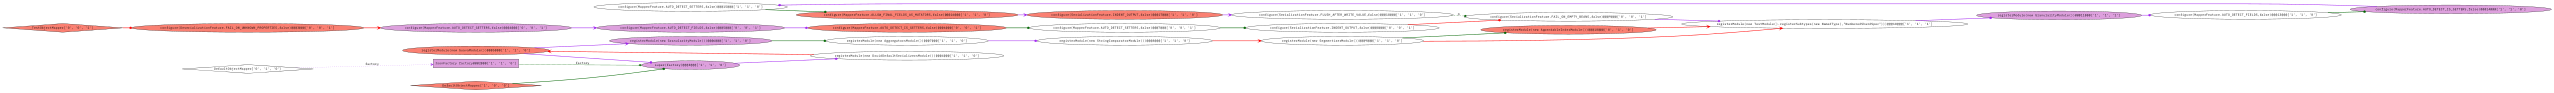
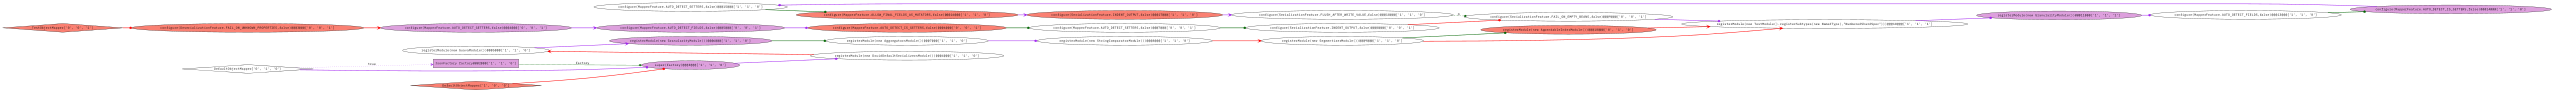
(476, 50) -> (476, 50)
(587, 58) -> (473, 71)
(372, 64) -> (372, 64)
(588, 78) -> (588, 78)
